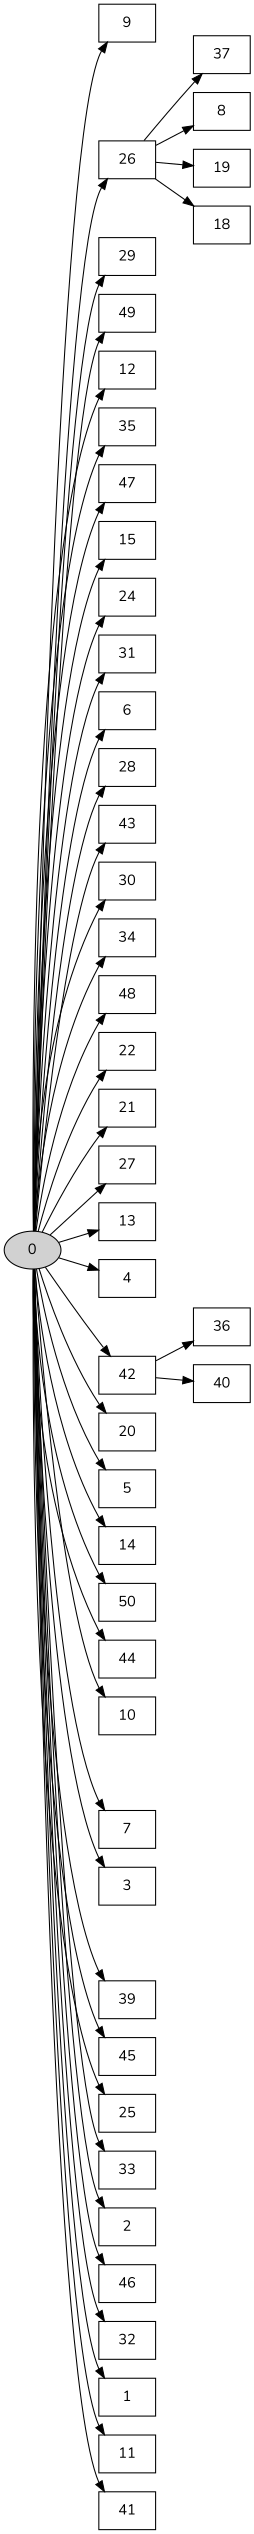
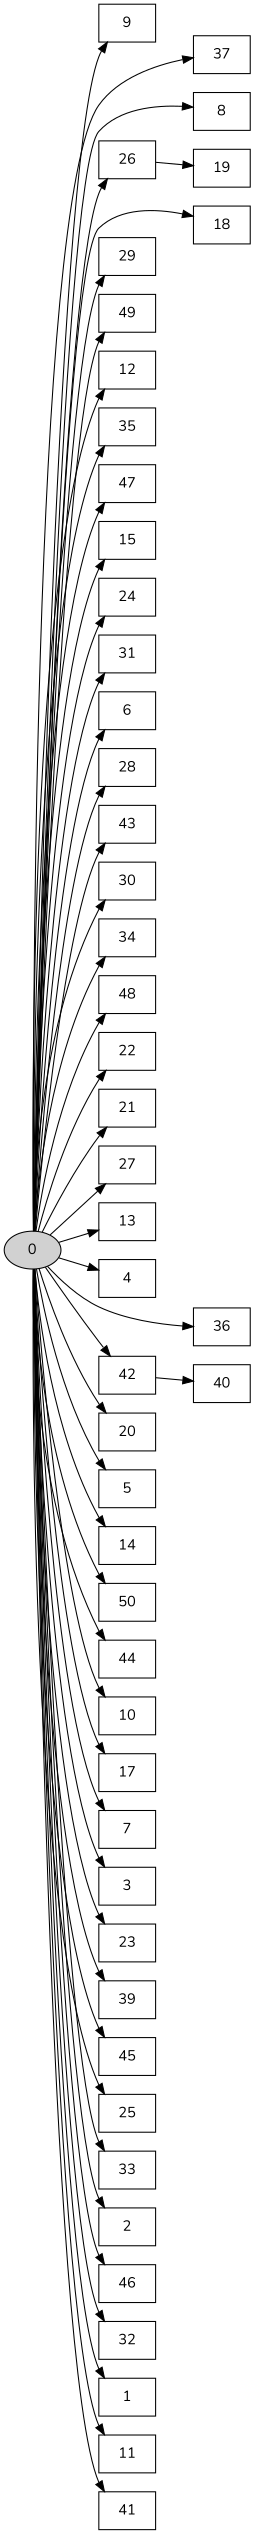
(169, 111) -> (42, 617)
(170, 138) -> (54, 635)
(170, 189) -> (54, 684)
(170, 1353) -> (108, 1311)
none -> (127, 1773)
none -> (127, 1943)
